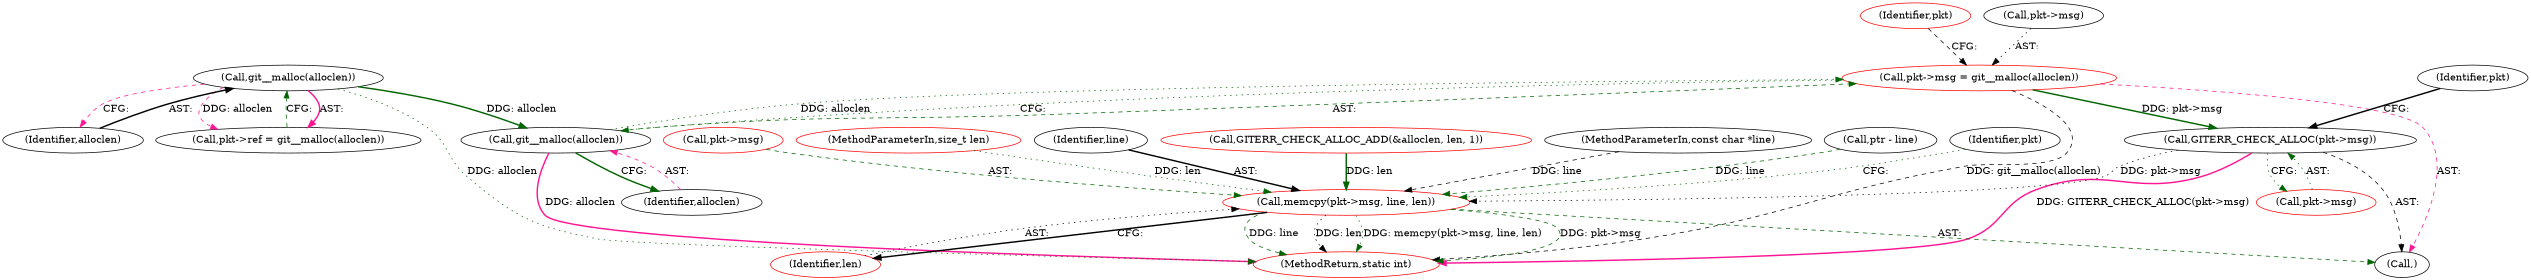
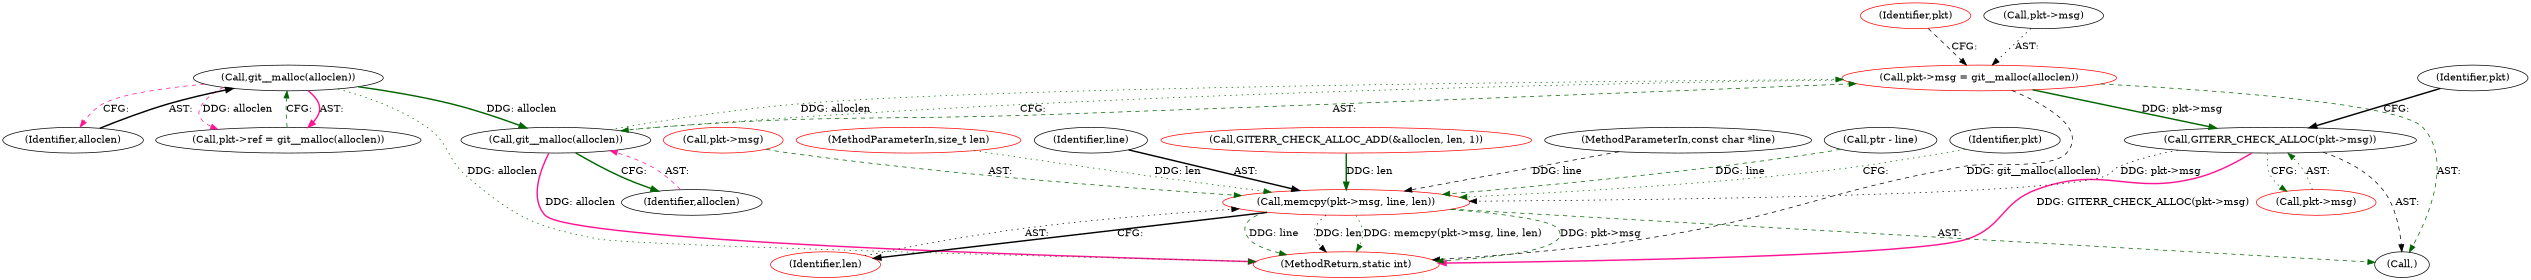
(2326, 103) -> (2326, 103)
